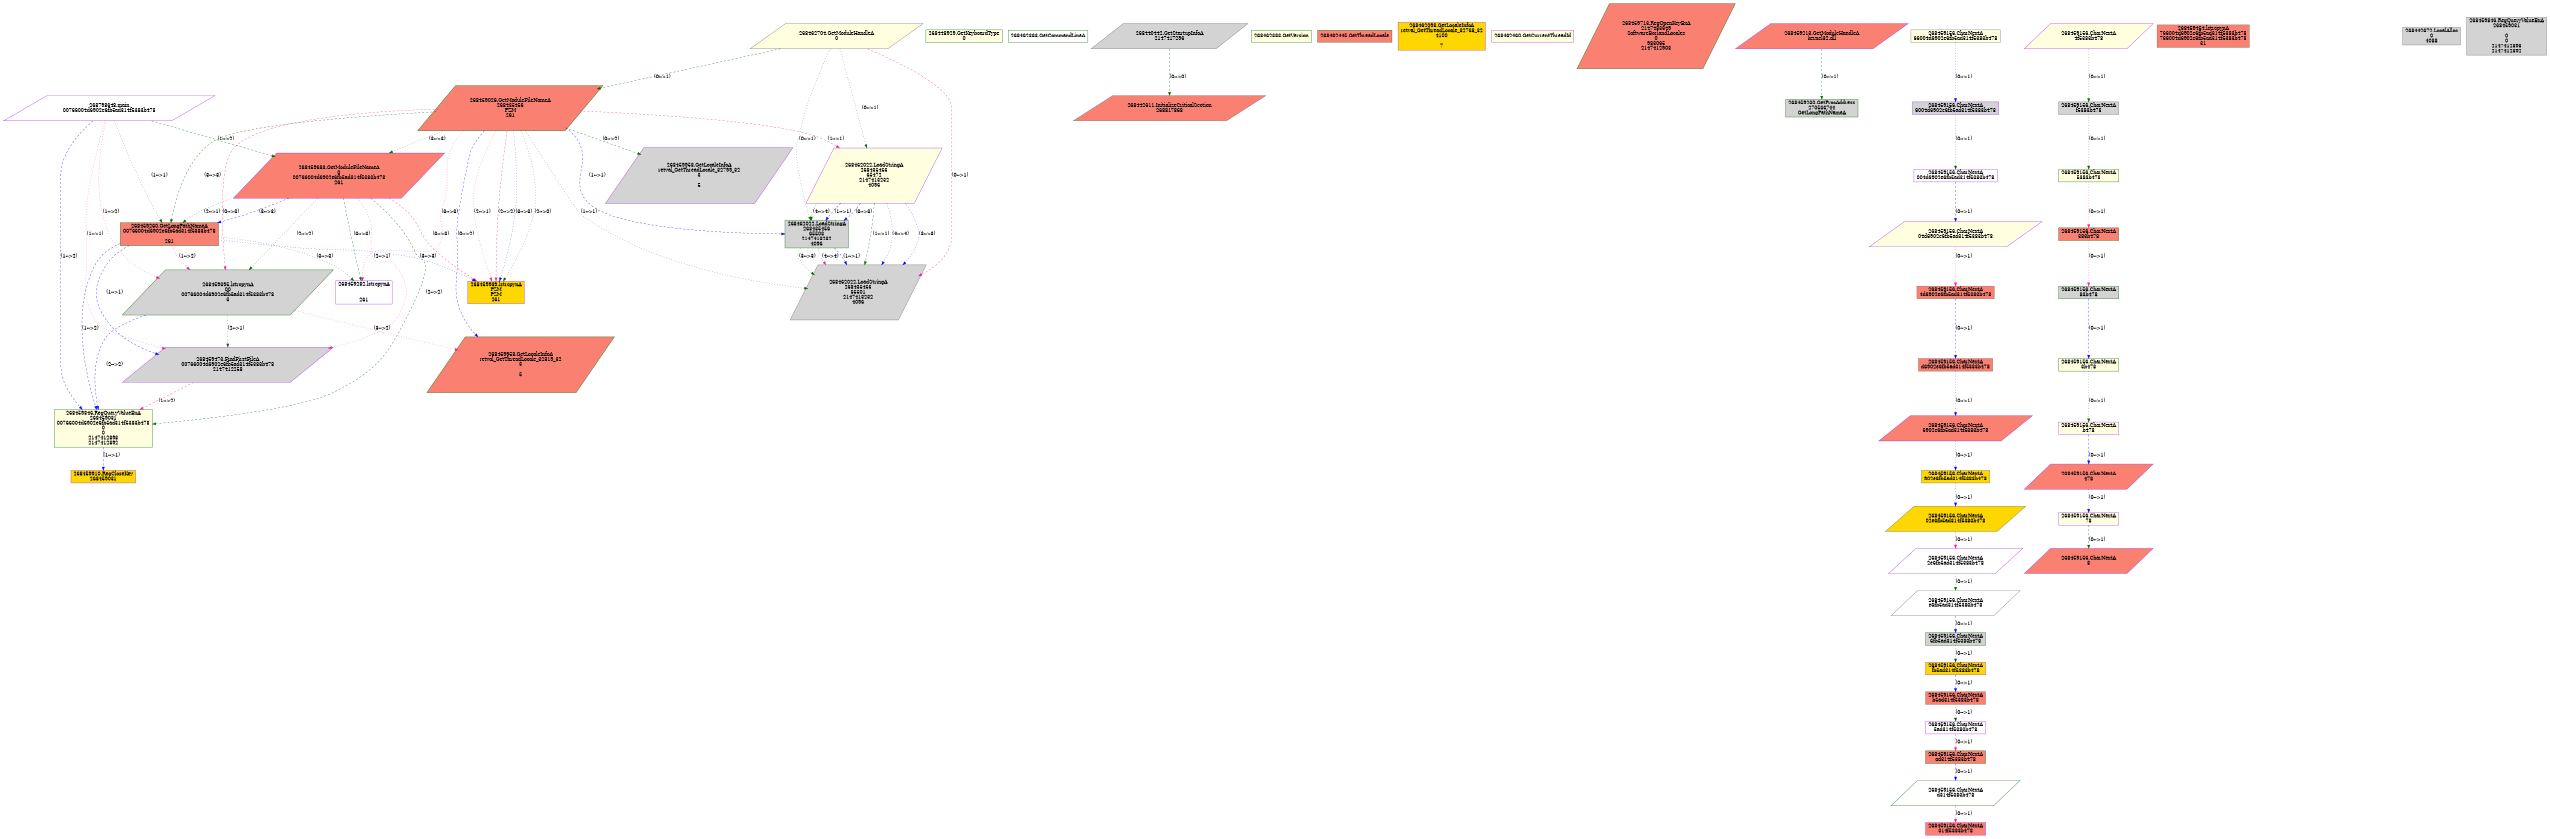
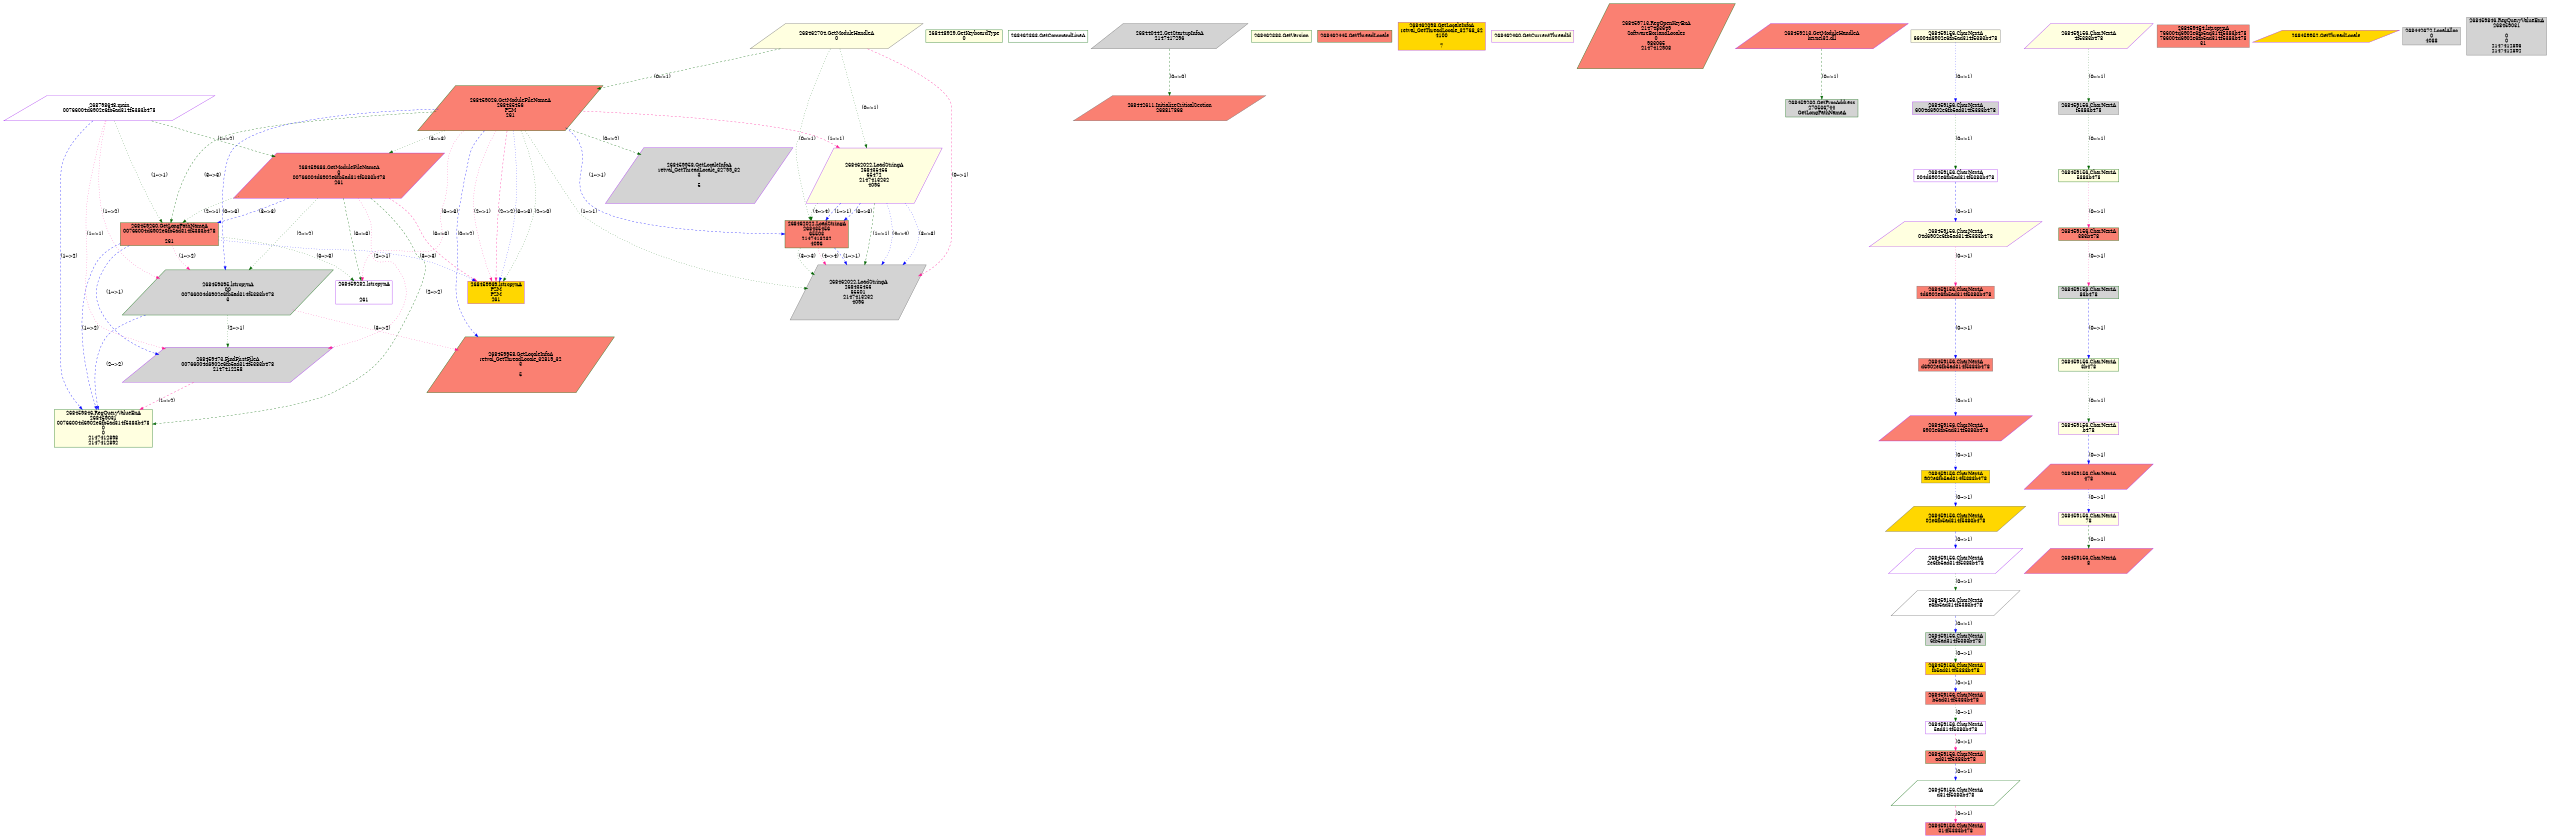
none -> (2326, 36)
(274, 128) -> (274, 128)
(817, 234) -> (817, 234)
(103, 477) -> none
(1956, 538) -> (1956, 538)
